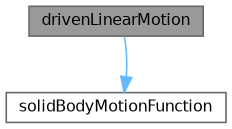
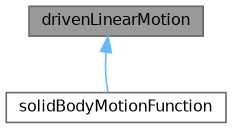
(127, 57) -> (106, 72)
